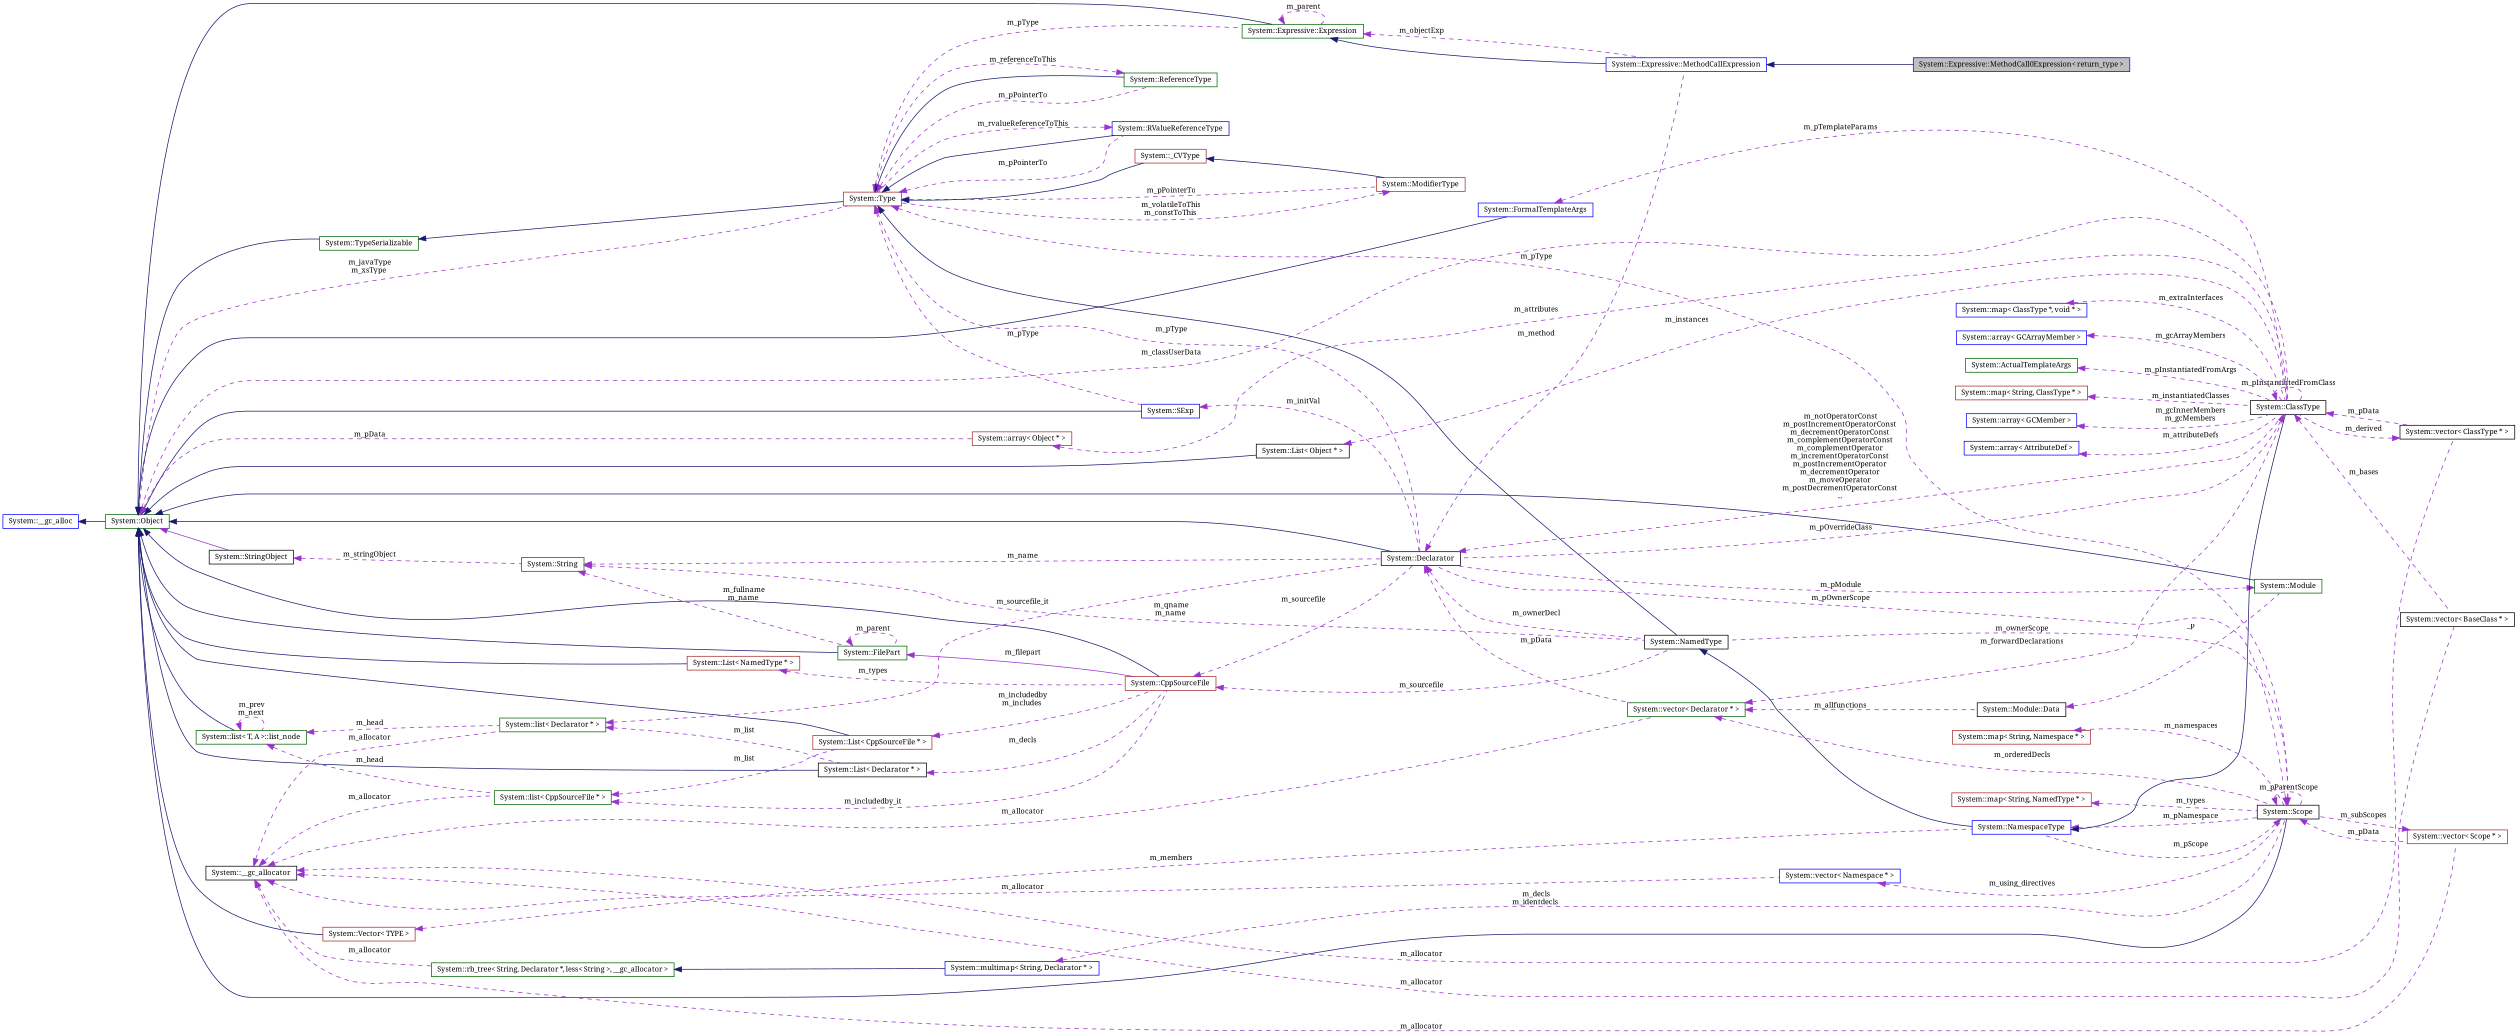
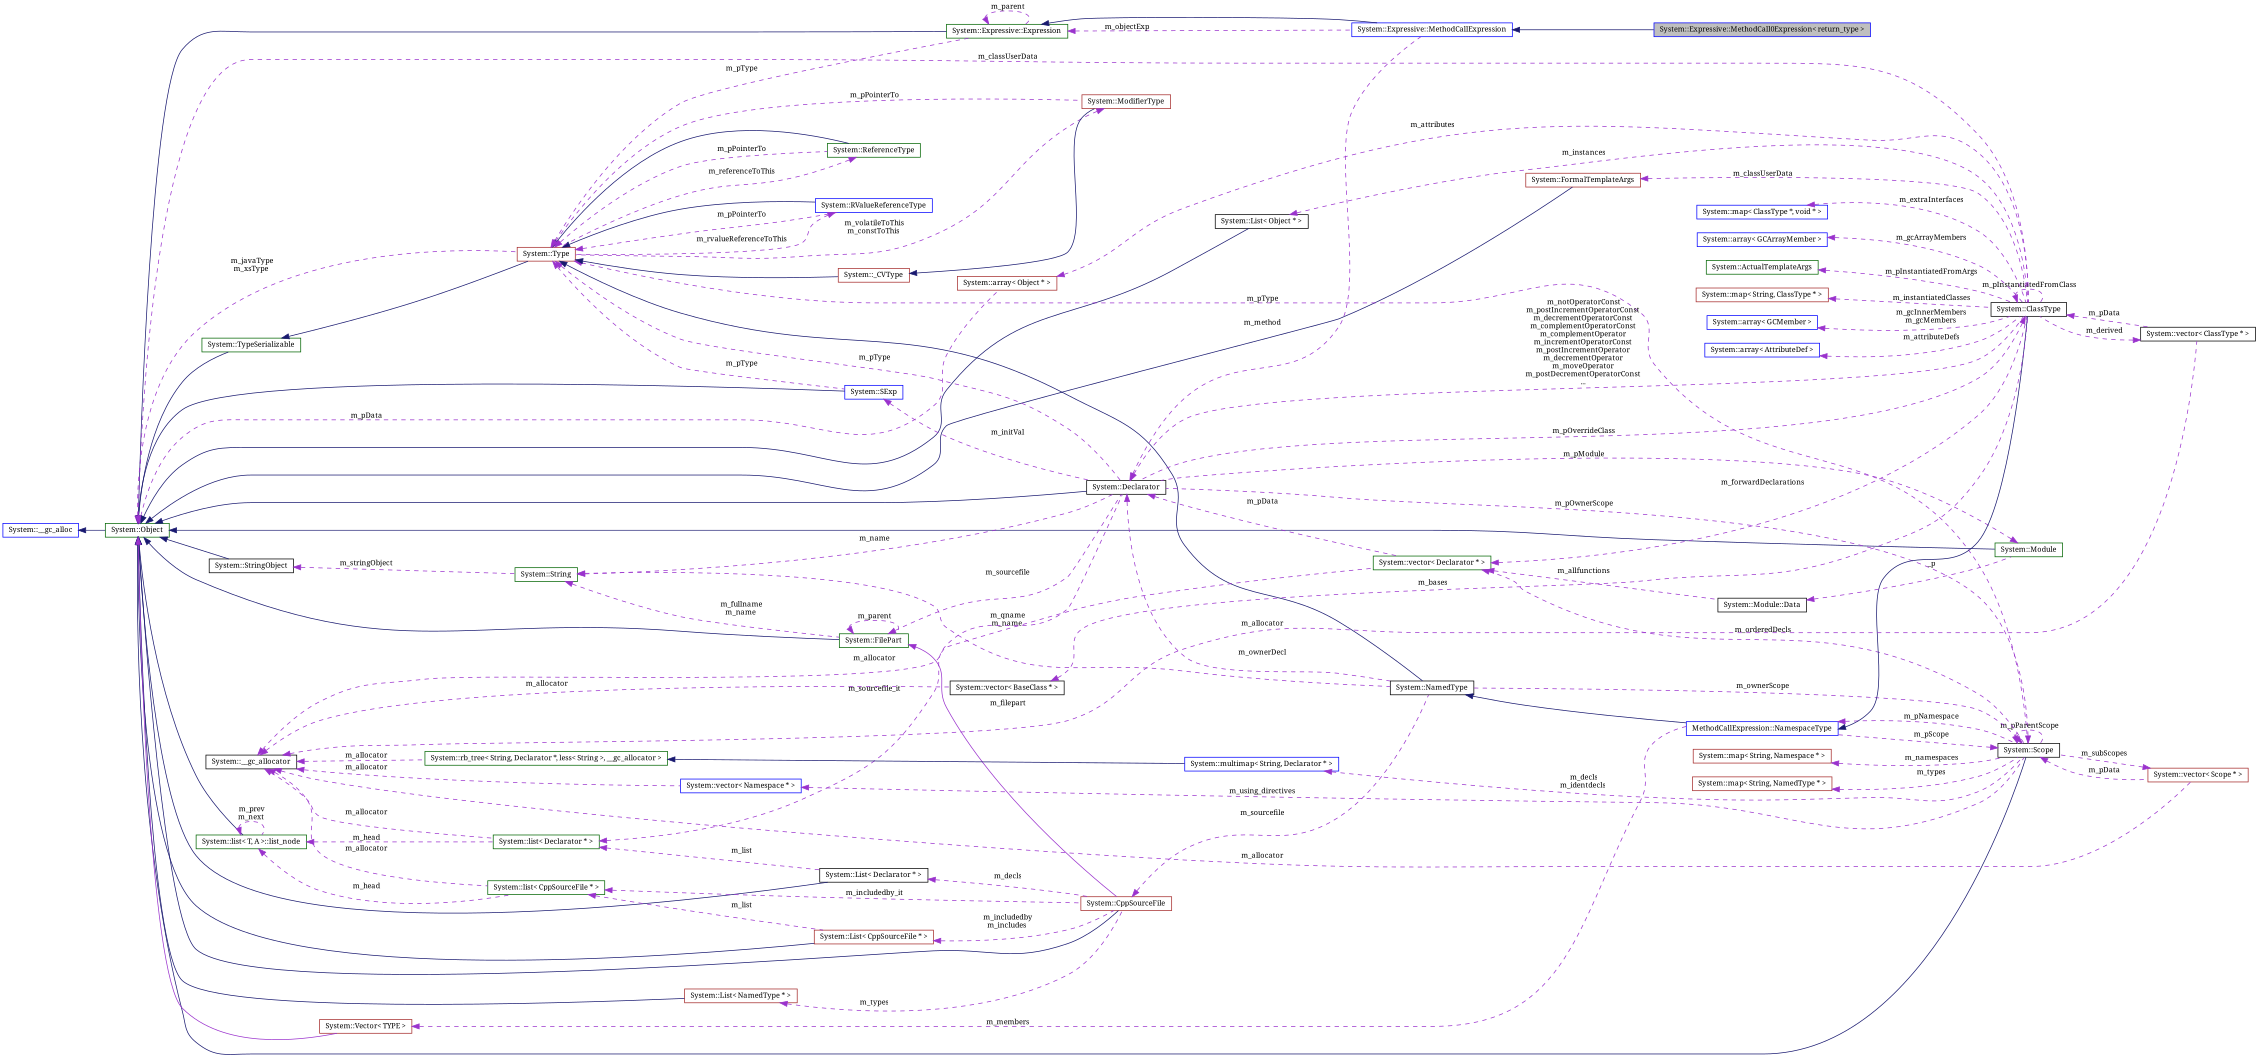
(1840, 127) -> (1762, 174)
(1536, 210) -> (1583, 180)
(2375, 517) -> (1627, 582)
(198, 540) -> (198, 549)
(1307, 633) -> (1030, 595)
(163, 796) -> (168, 969)
(2022, 827) -> (1762, 729)
